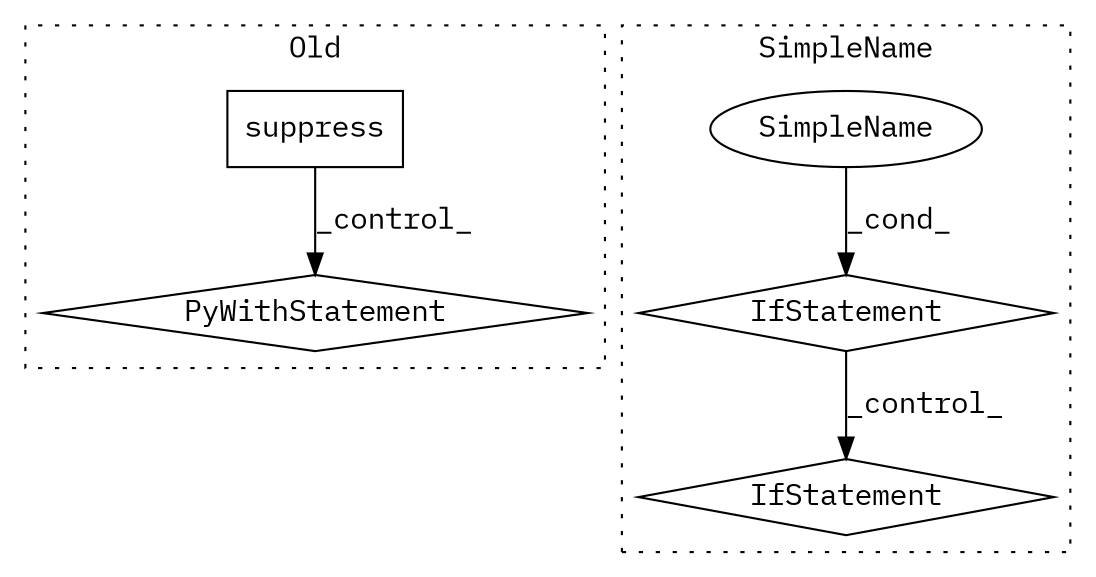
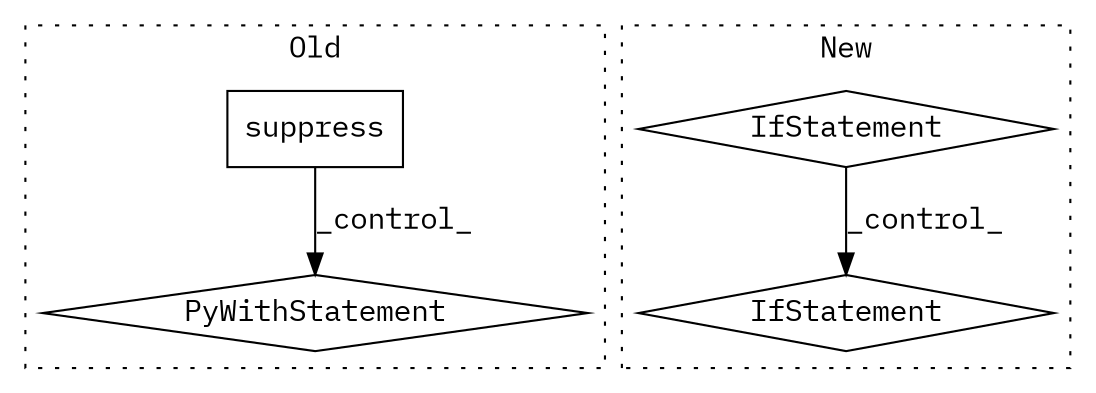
(846, 50) -> (846, 50)
(846, 129) -> none
